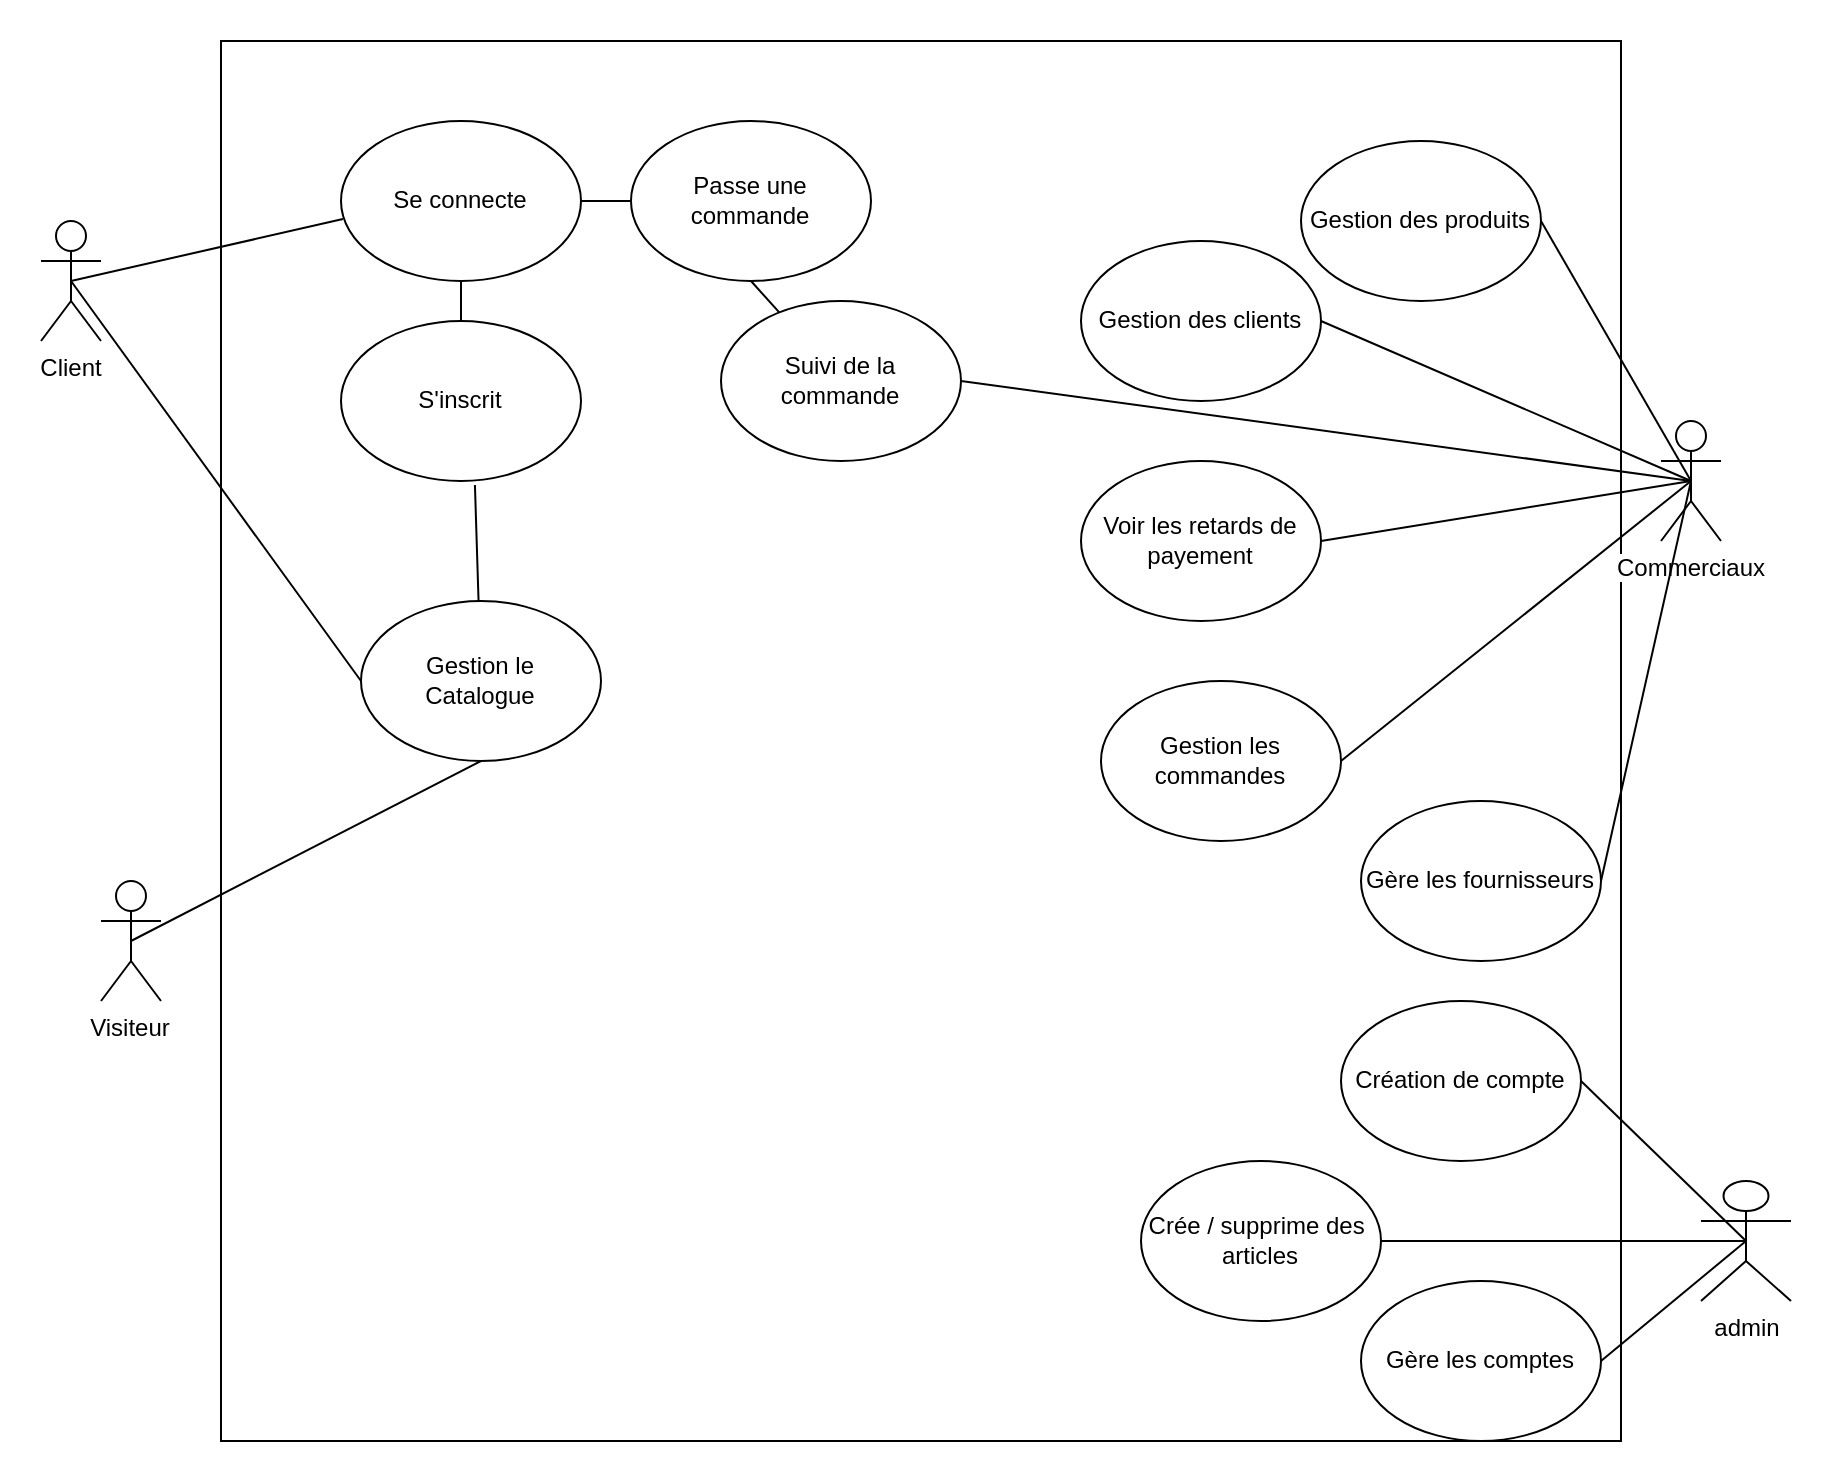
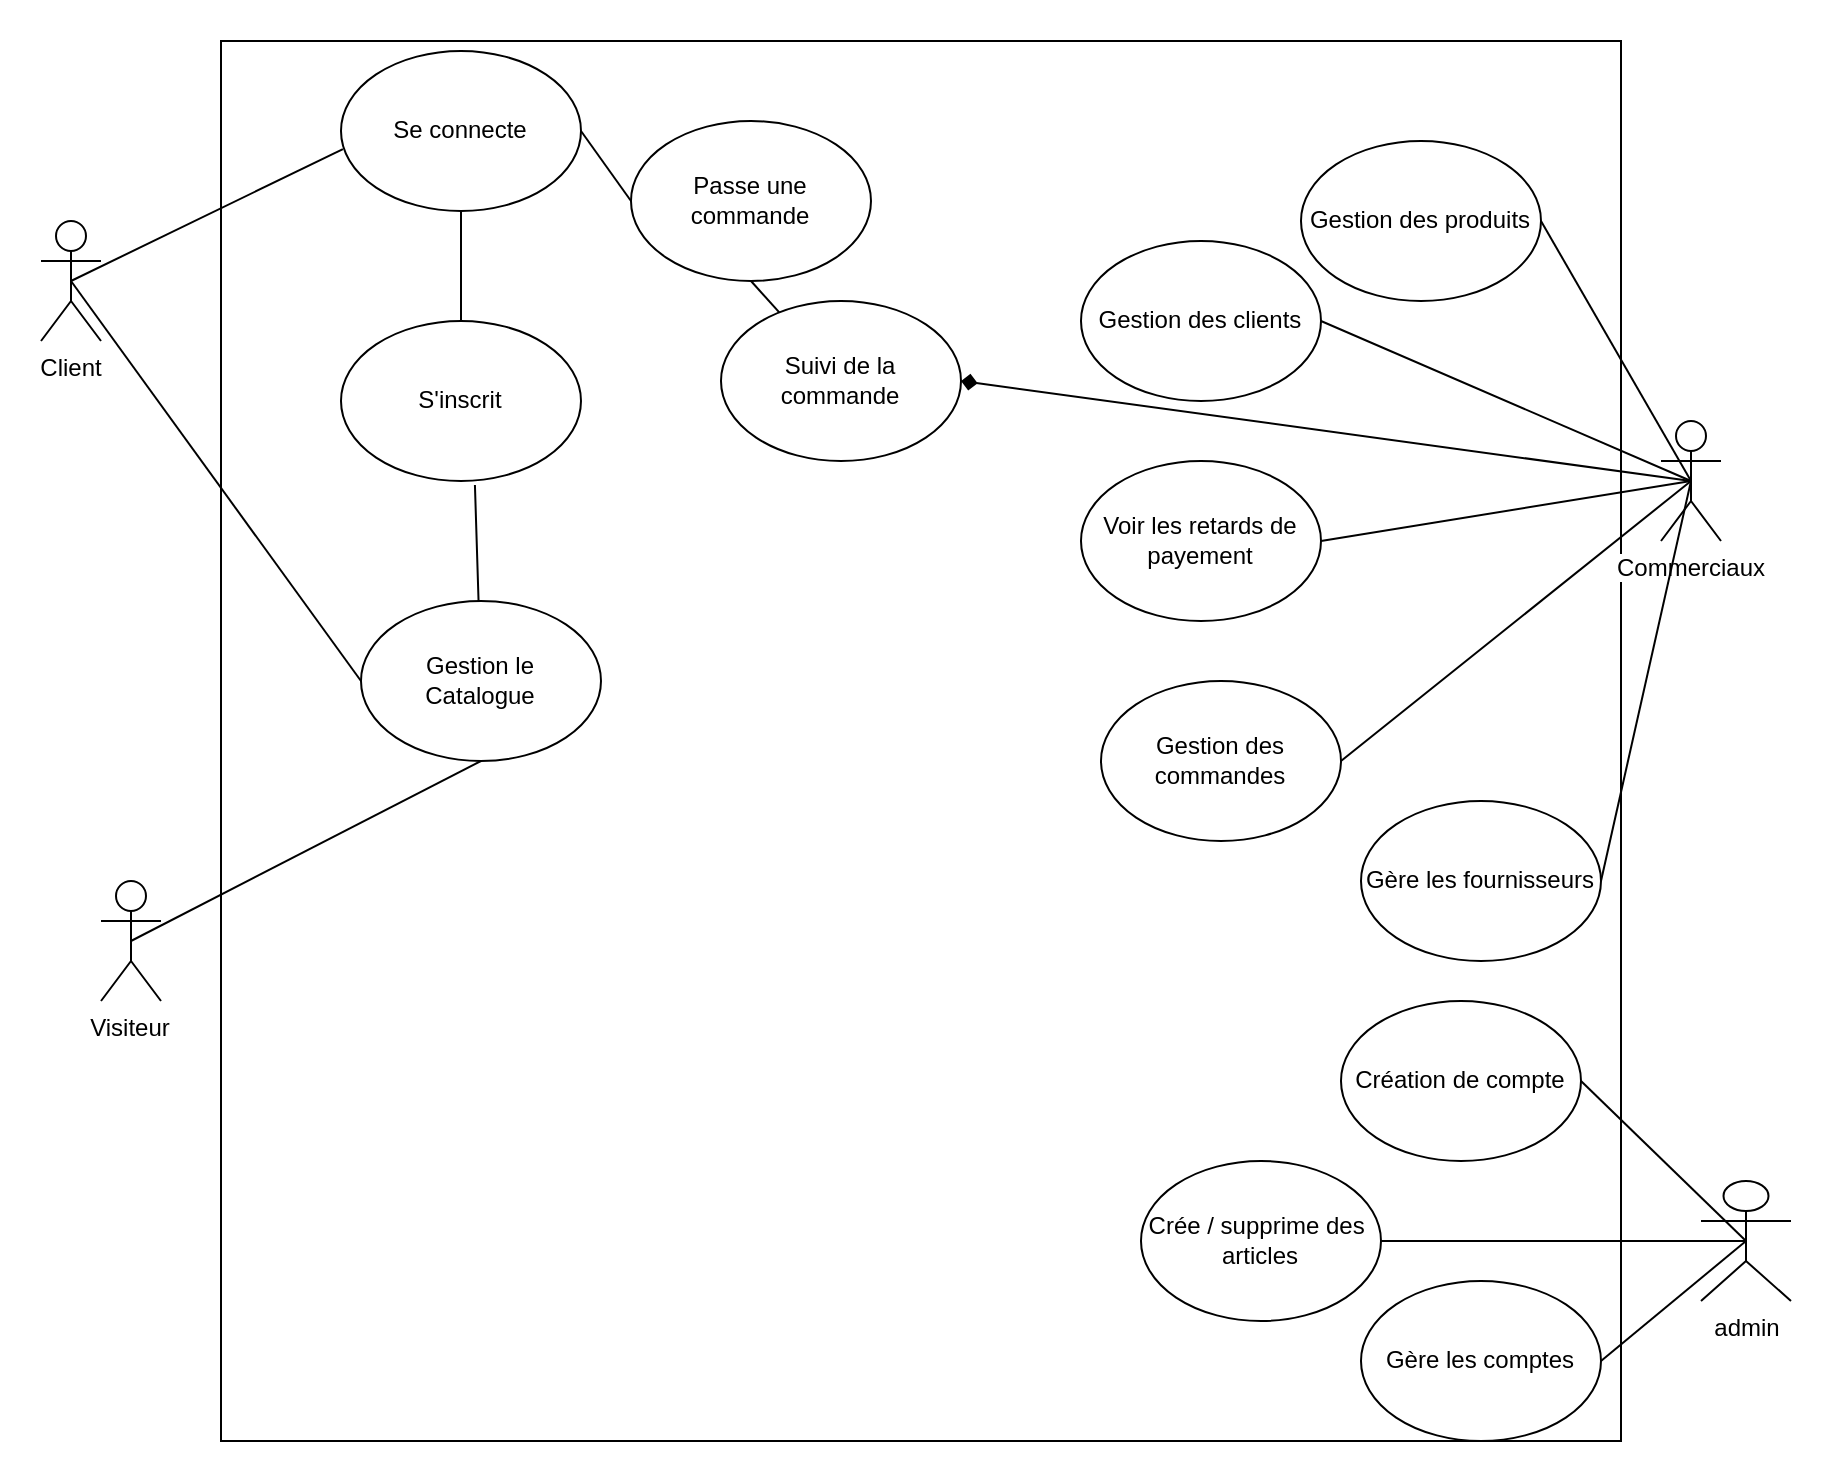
(461, 201) -> (461, 131)
(969, 382) -> (977, 383)
(1221, 761) -> (1221, 761)
